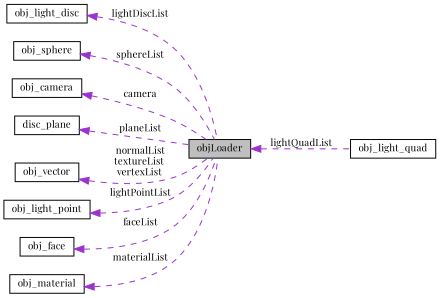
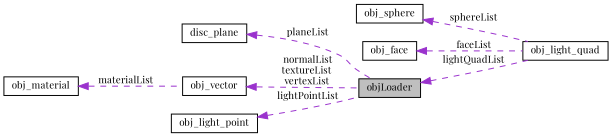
(47, 14) -> none
(164, 81) -> (481, 31)
(47, 88) -> none
(169, 230) -> (475, 51)
(184, 251) -> (135, 86)
